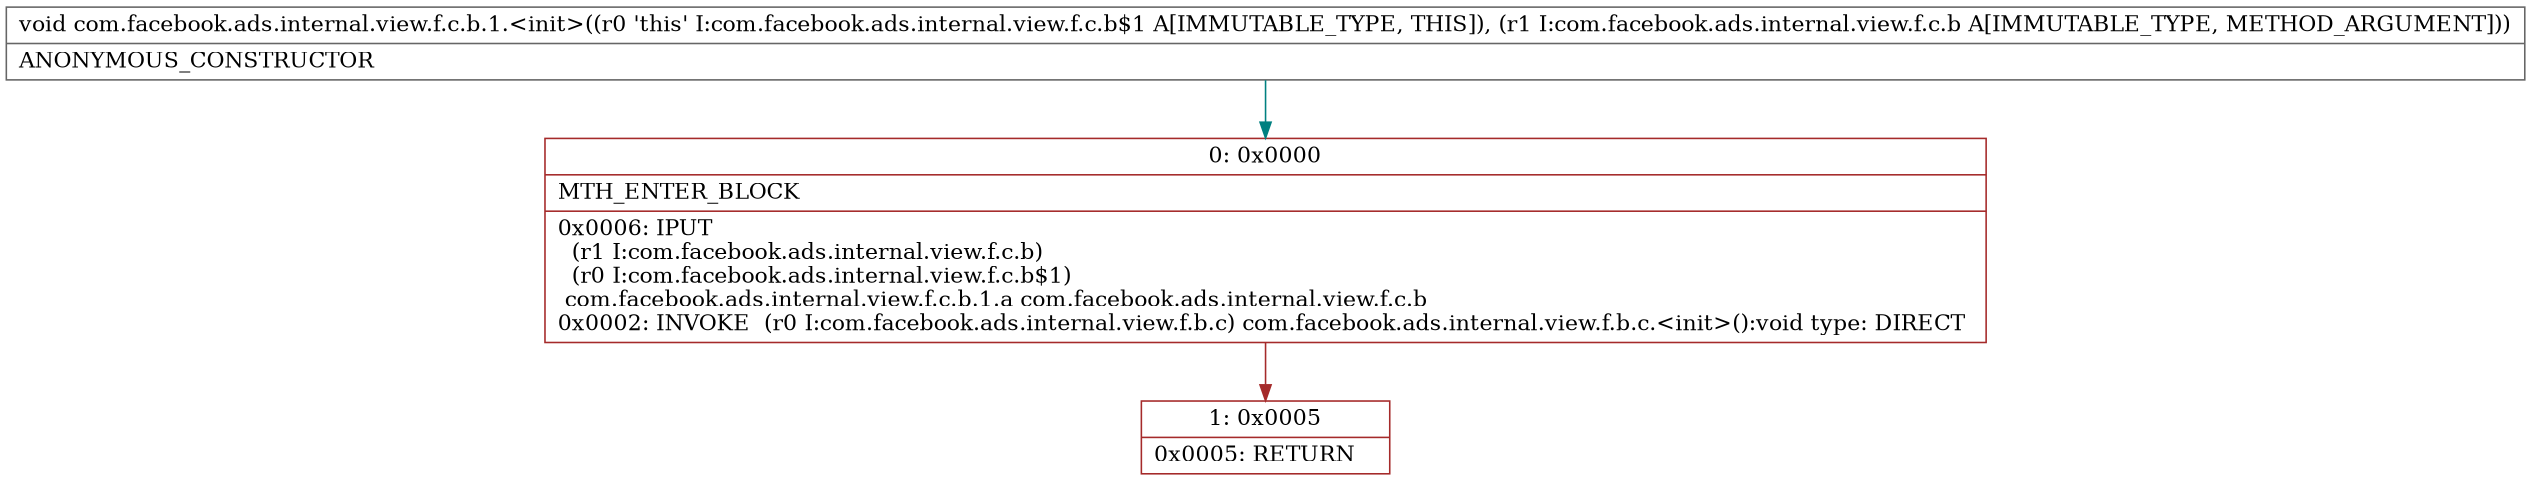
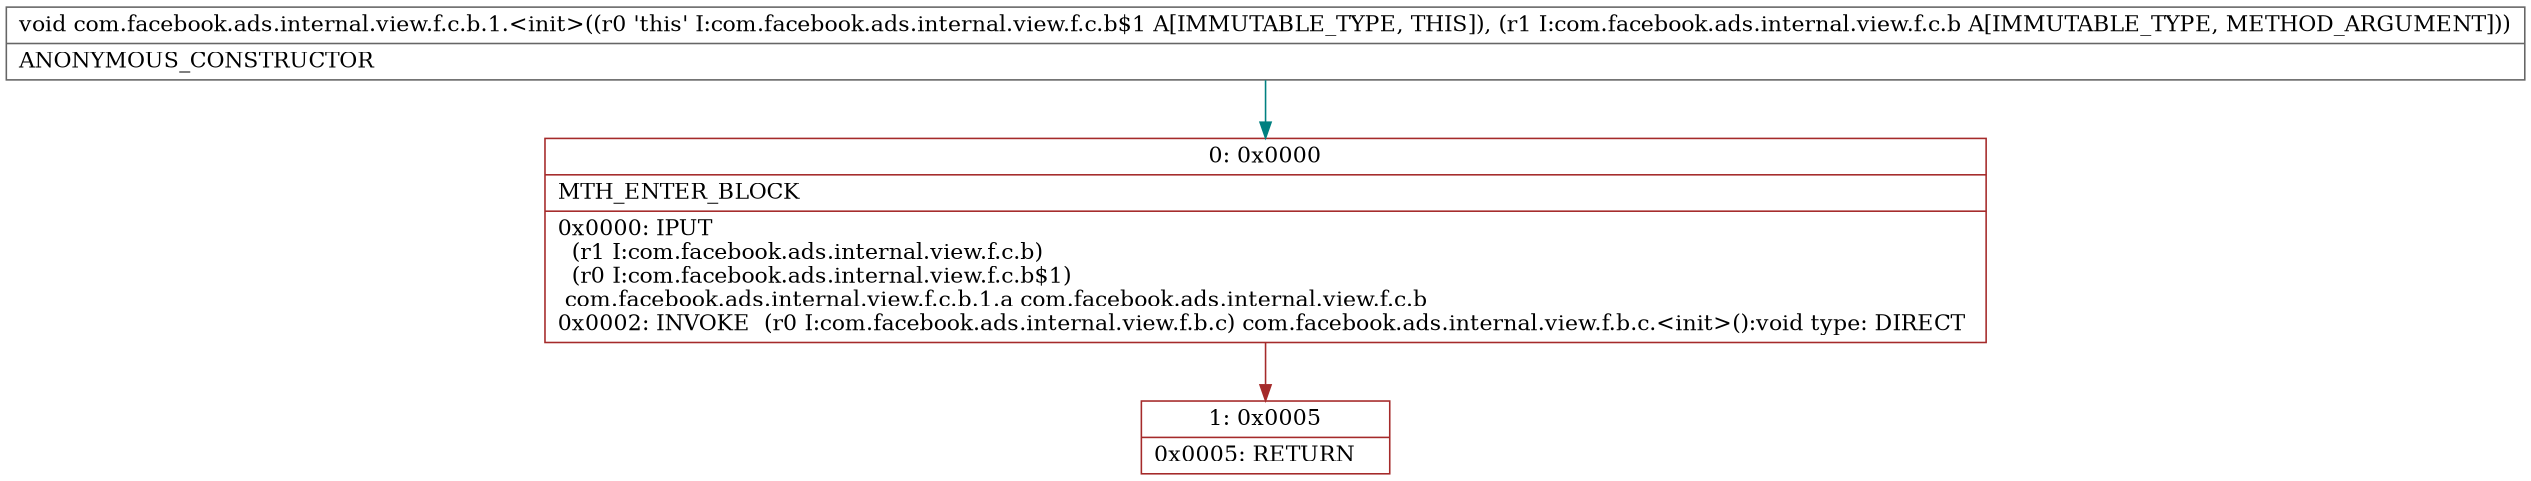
(642, 229) -> (642, 229)
